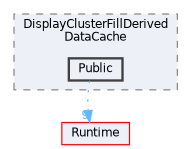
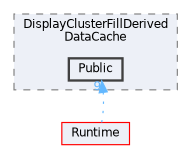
(88, 97) -> (103, 108)
